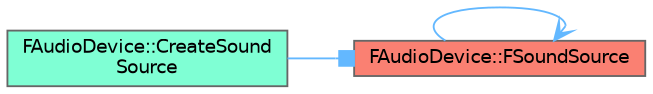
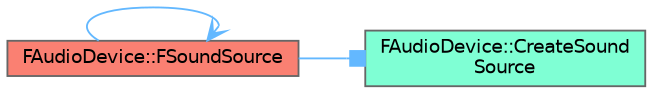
(311, 58) -> (323, 58)
